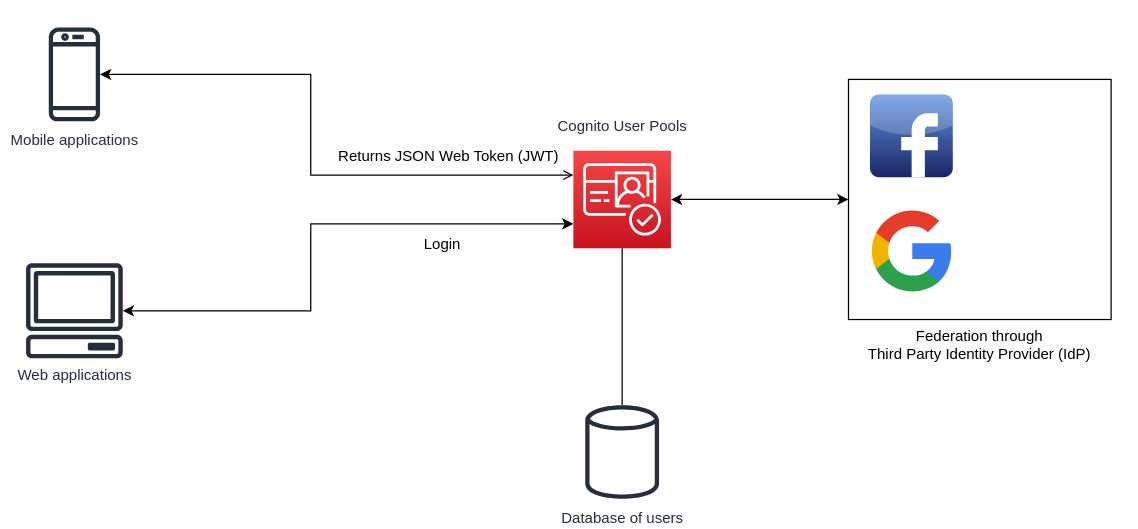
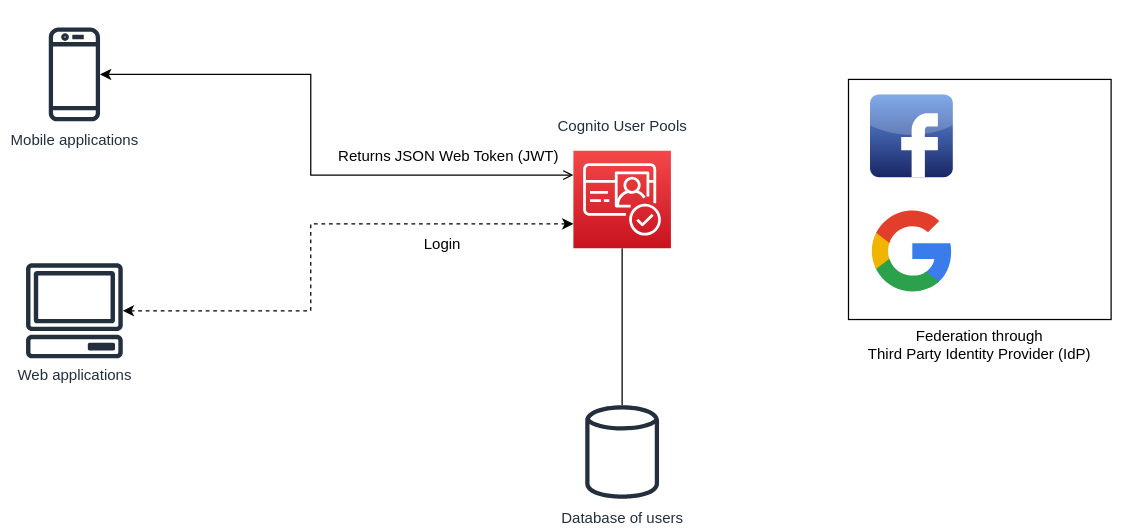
(759, 199) -> none
(311, 230) -> (311, 230)
